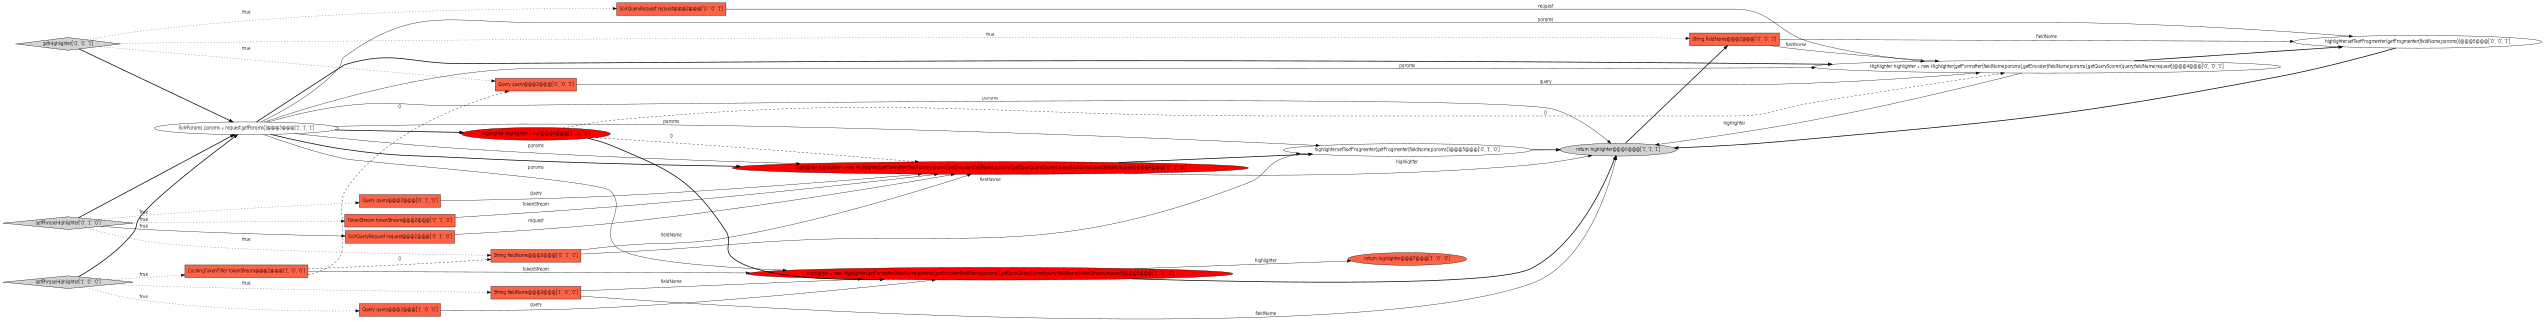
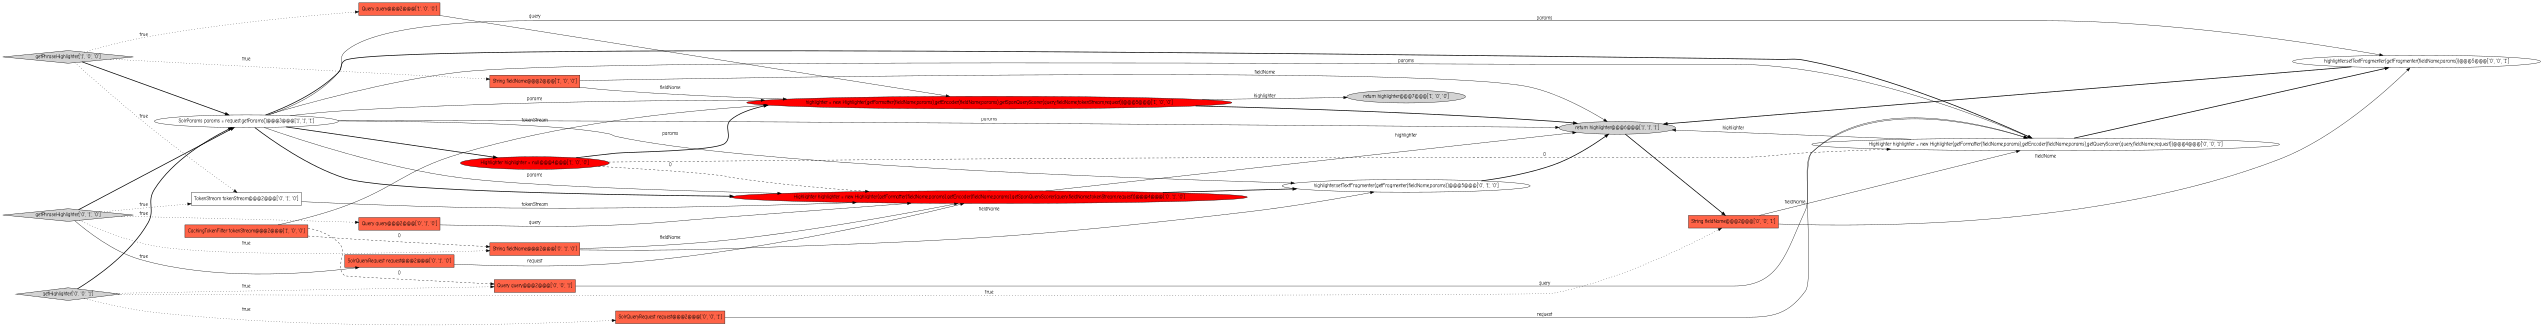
(400, 221) -> (246, 199)
(1407, 259) -> (1406, 97)
(145, 277) -> (152, 129)
